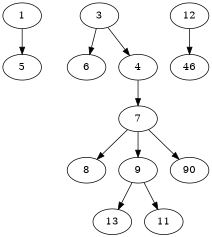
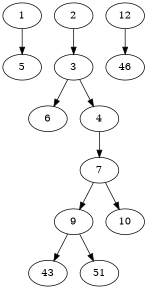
none -> (74, 16)
(87, 170) -> none
(190, 170) -> (125, 222)
(112, 222) -> (48, 273)
(164, 222) -> (99, 273)
